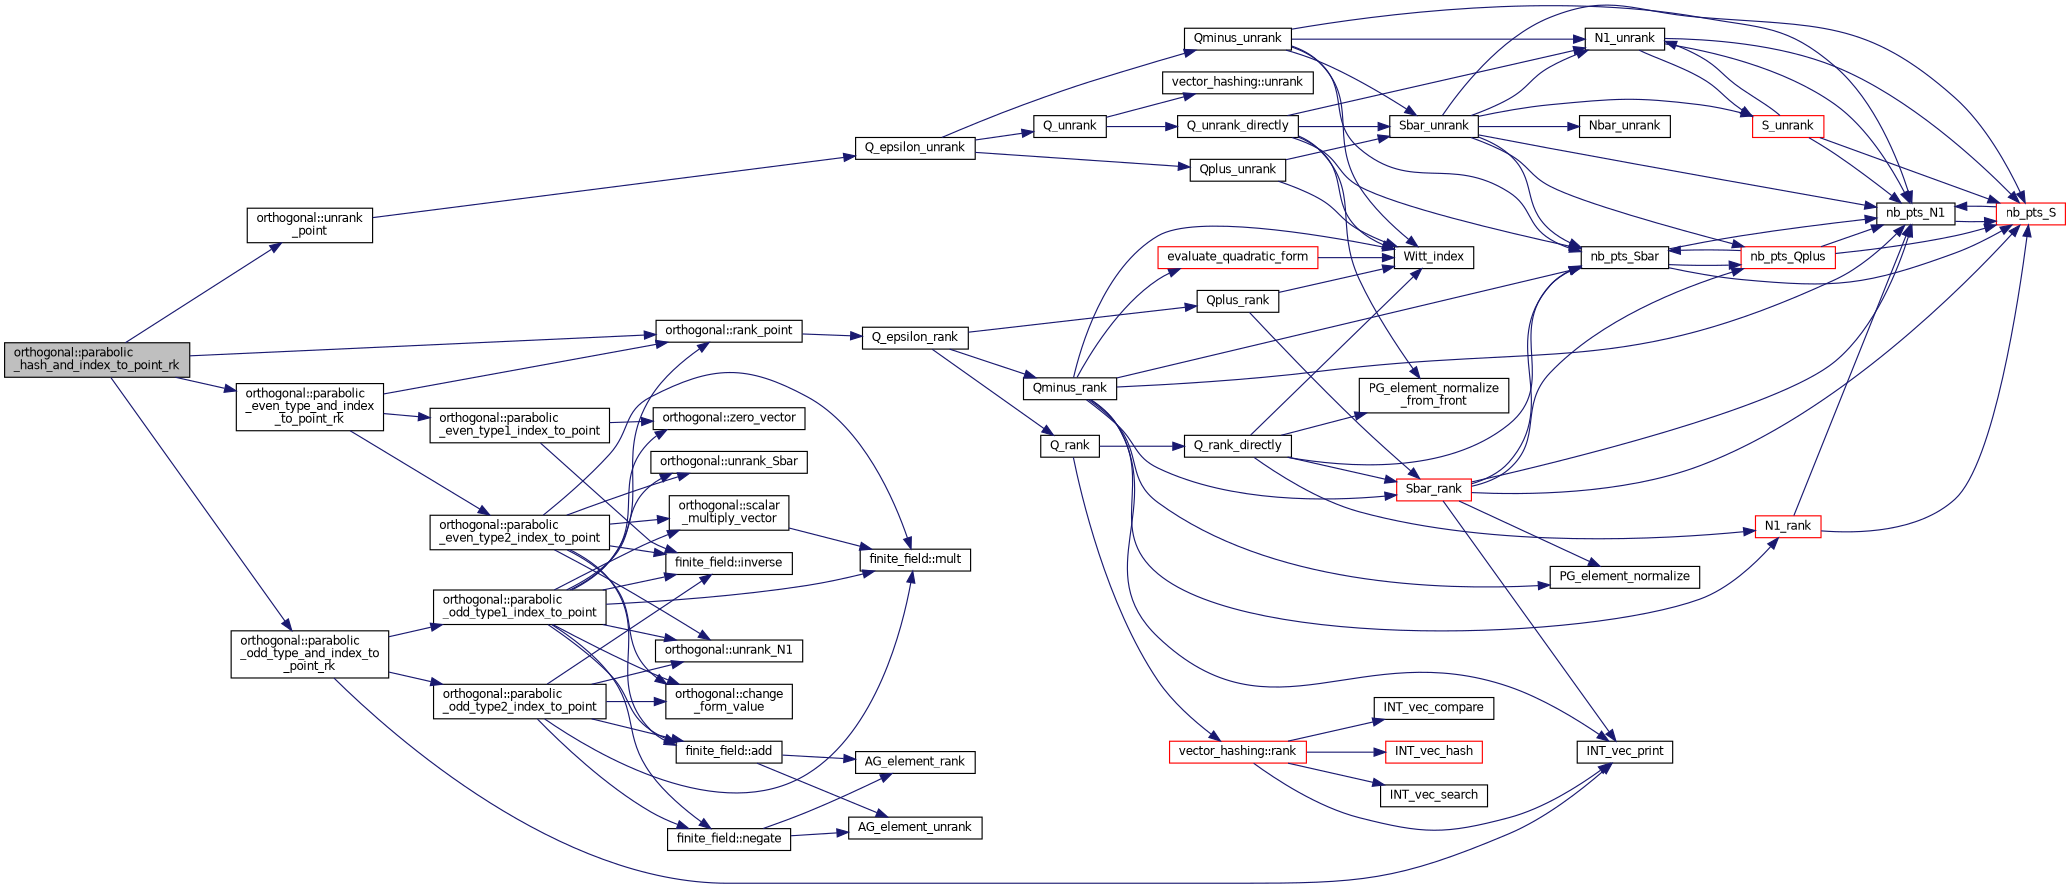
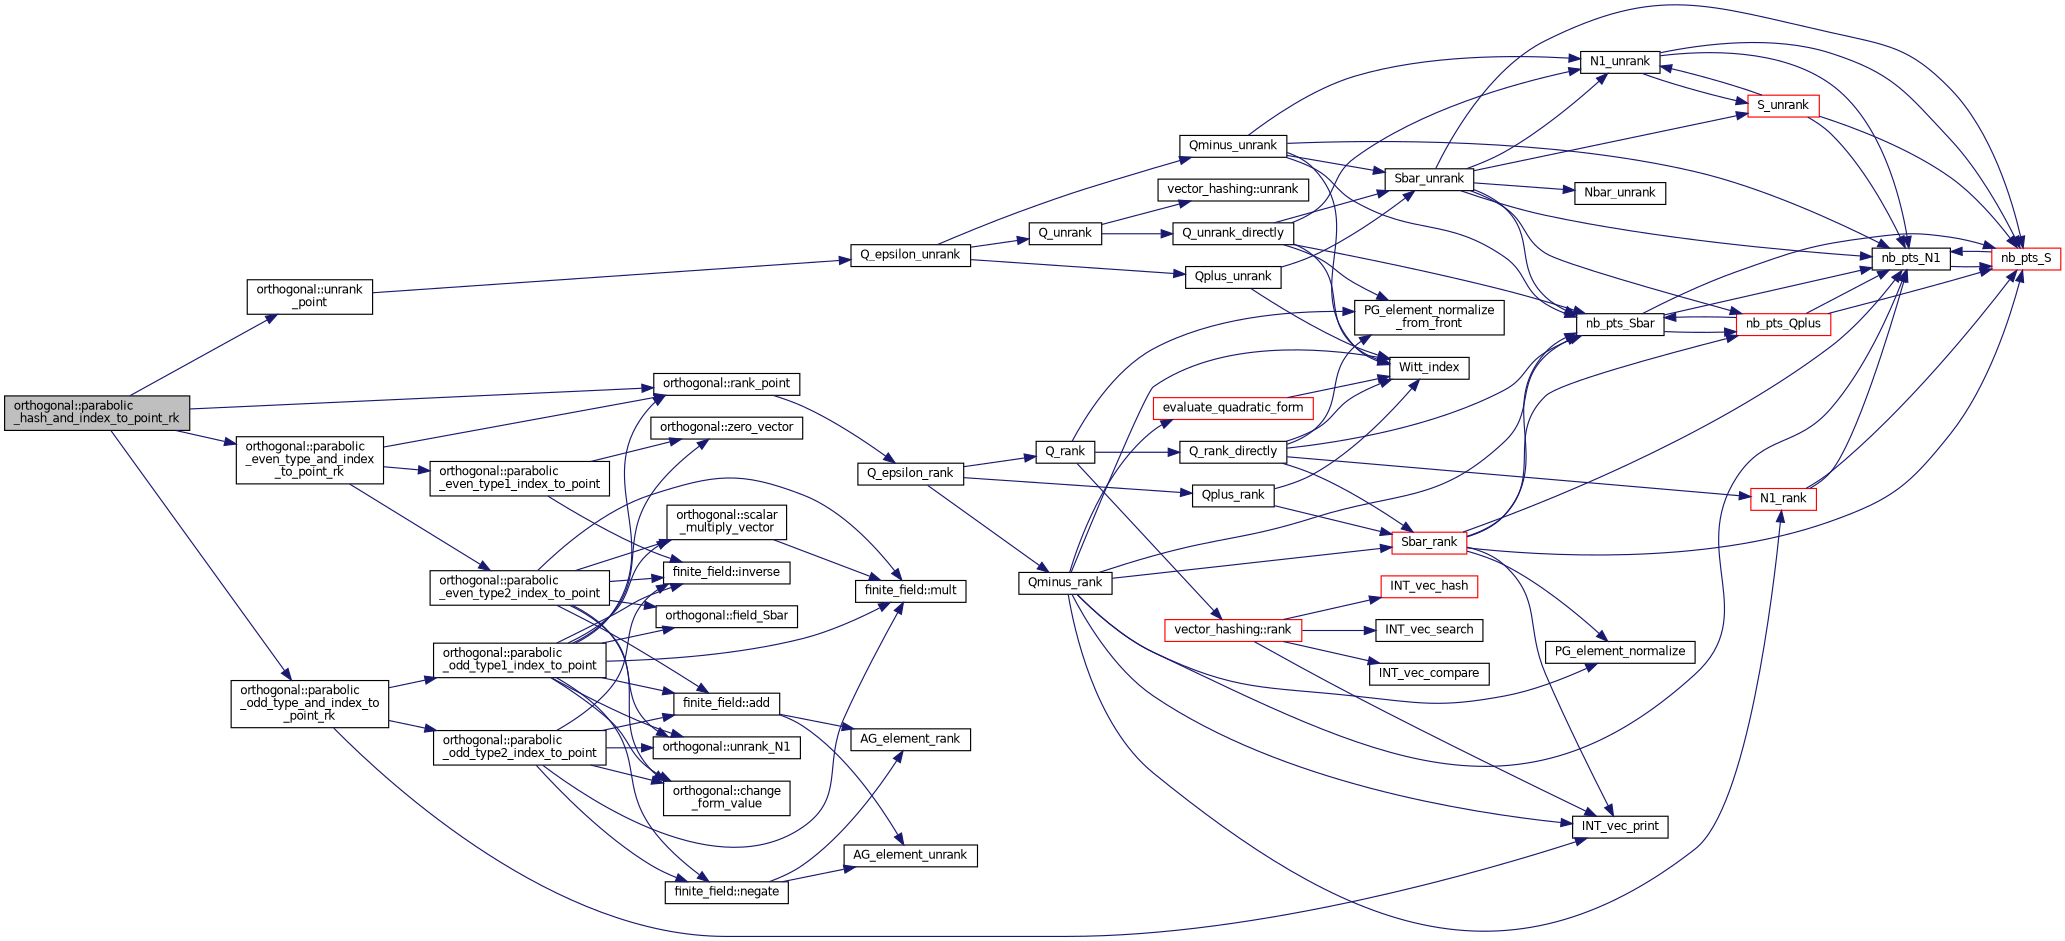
none -> (1186, 335)
(729, 462) -> (727, 617)
